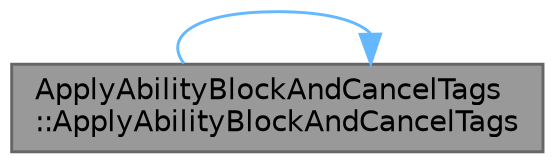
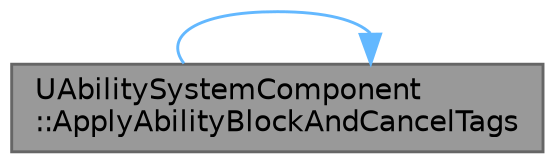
(277, 108) -> (277, 108)
